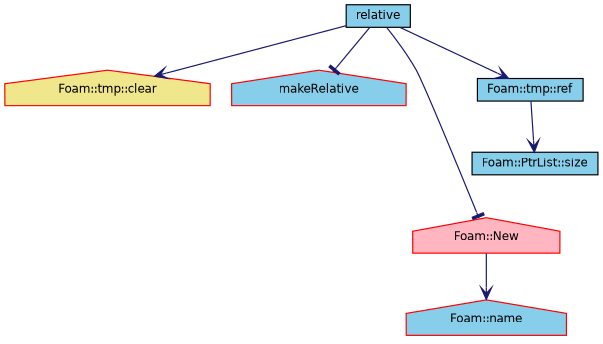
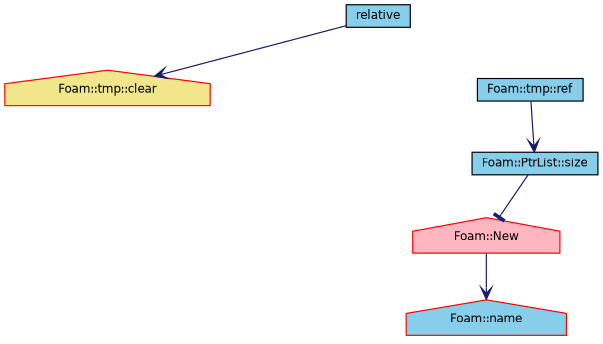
(449, 50) -> none
(319, 90) -> none
(437, 117) -> (515, 195)
